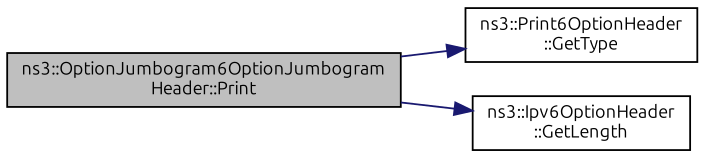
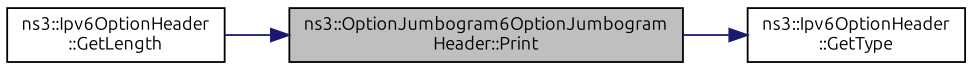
(581, 35) -> (856, 35)
(428, 106) -> (248, 35)
